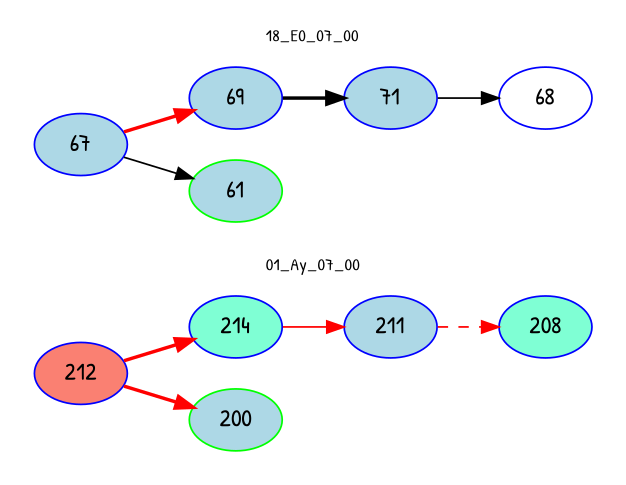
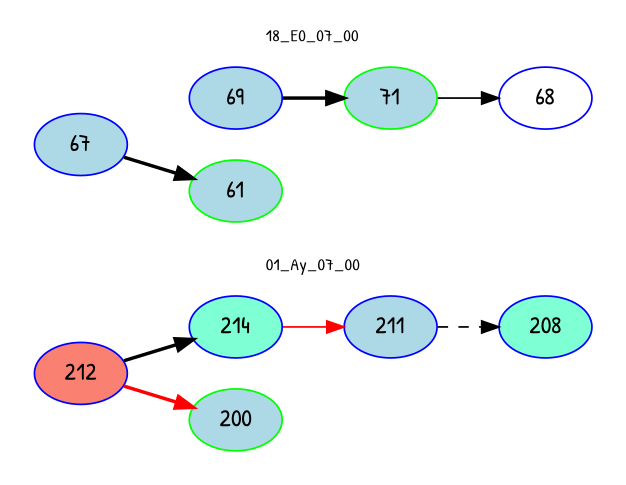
(391, 98) -> (391, 98)
(150, 124) -> none
(150, 165) -> (150, 165)
(460, 327) -> (460, 327)
(150, 353) -> (150, 353)
